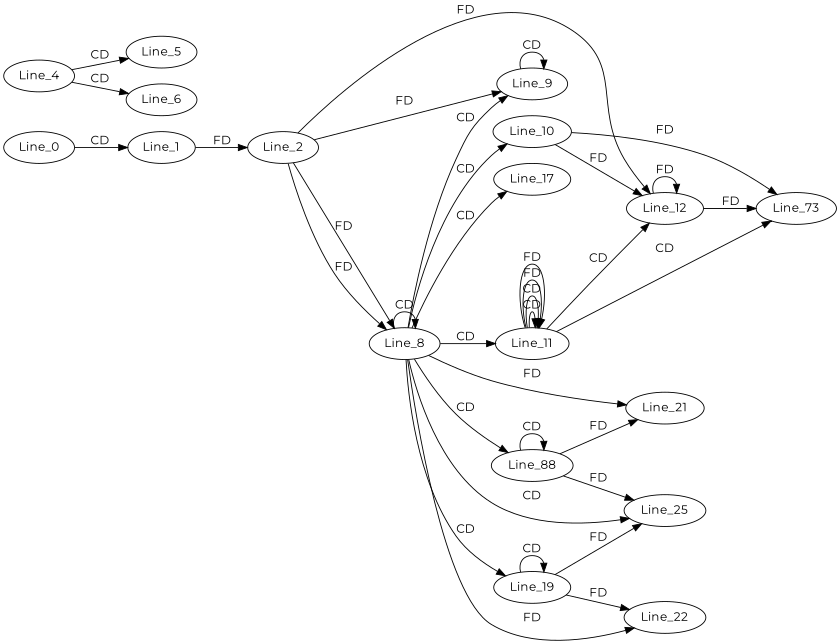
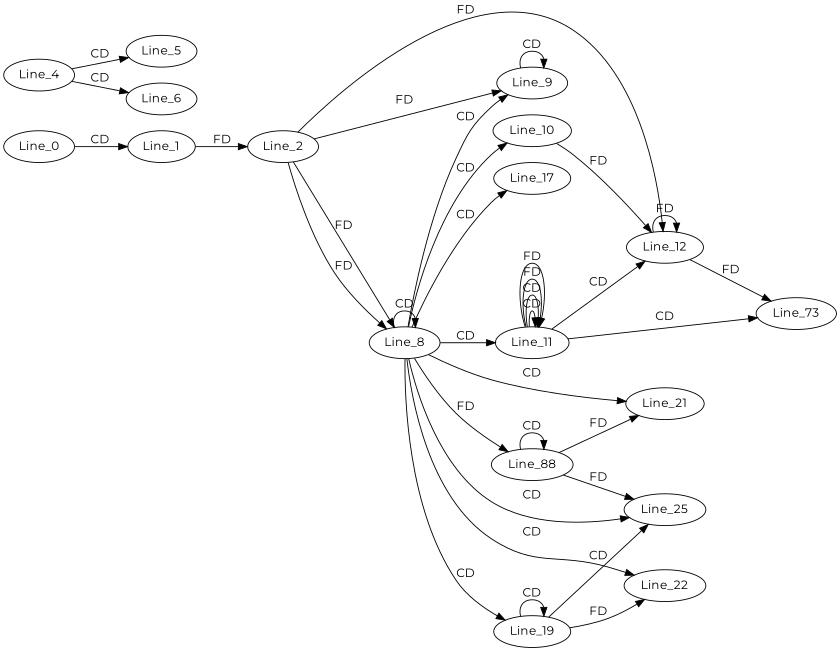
(675, 147) -> none
(532, 374) -> (532, 373)
(466, 408) -> (466, 407)
(599, 538) -> (599, 556)
(532, 618) -> (532, 532)
